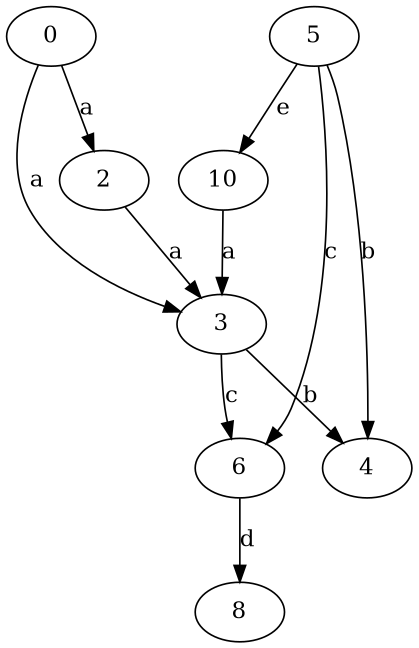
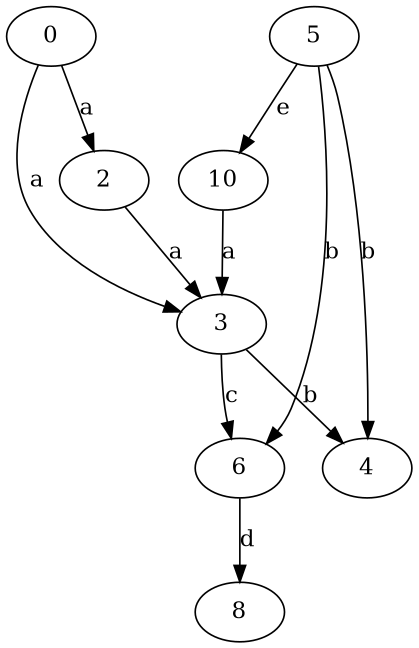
(331, 252) -> (332, 252)
